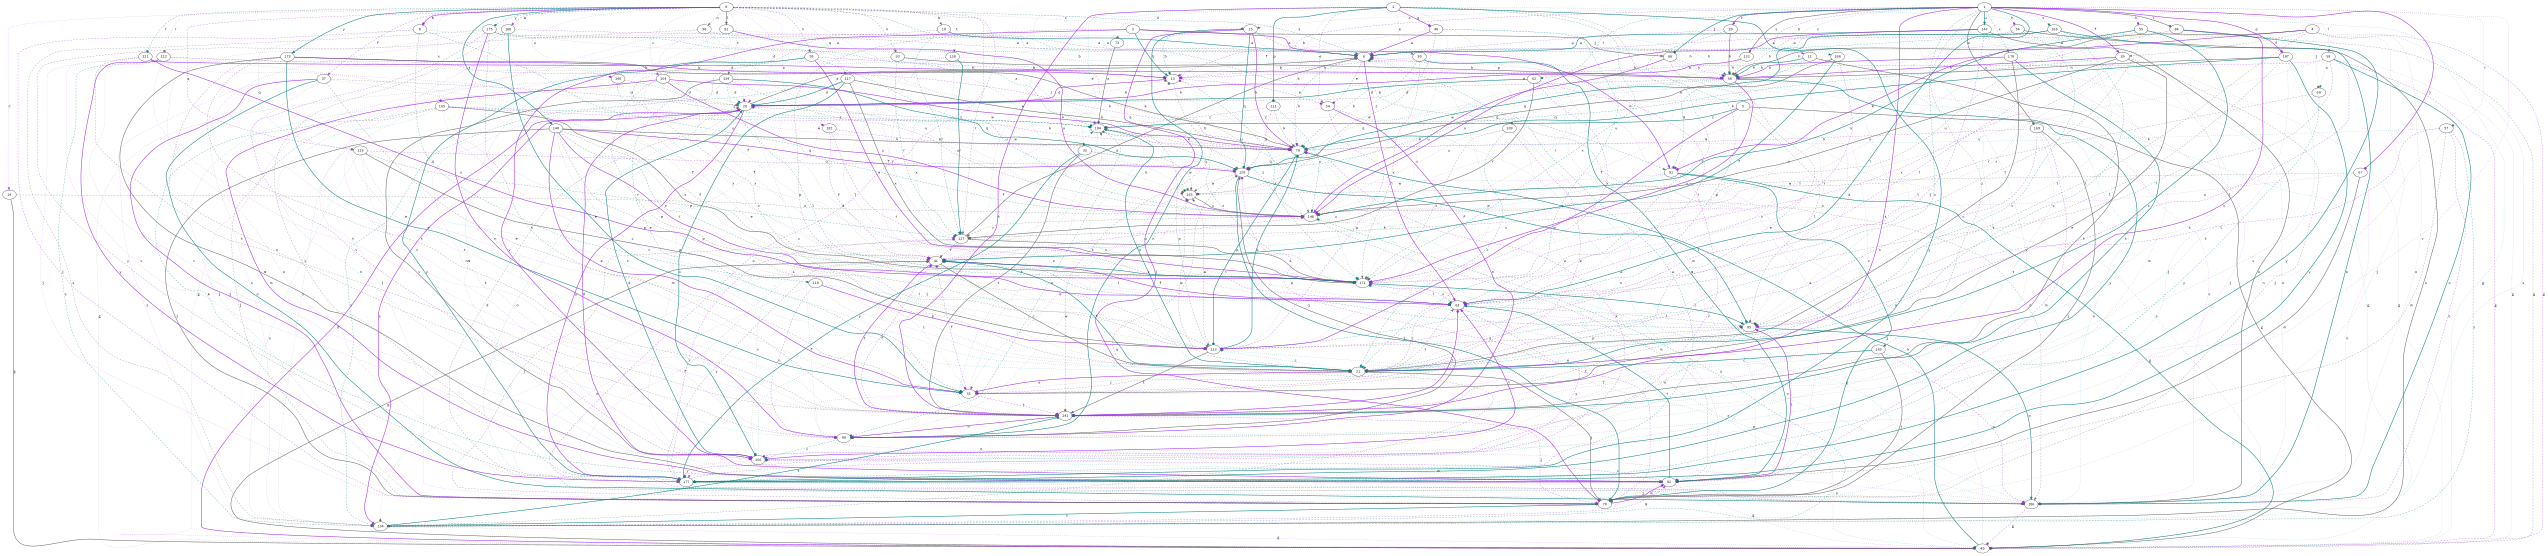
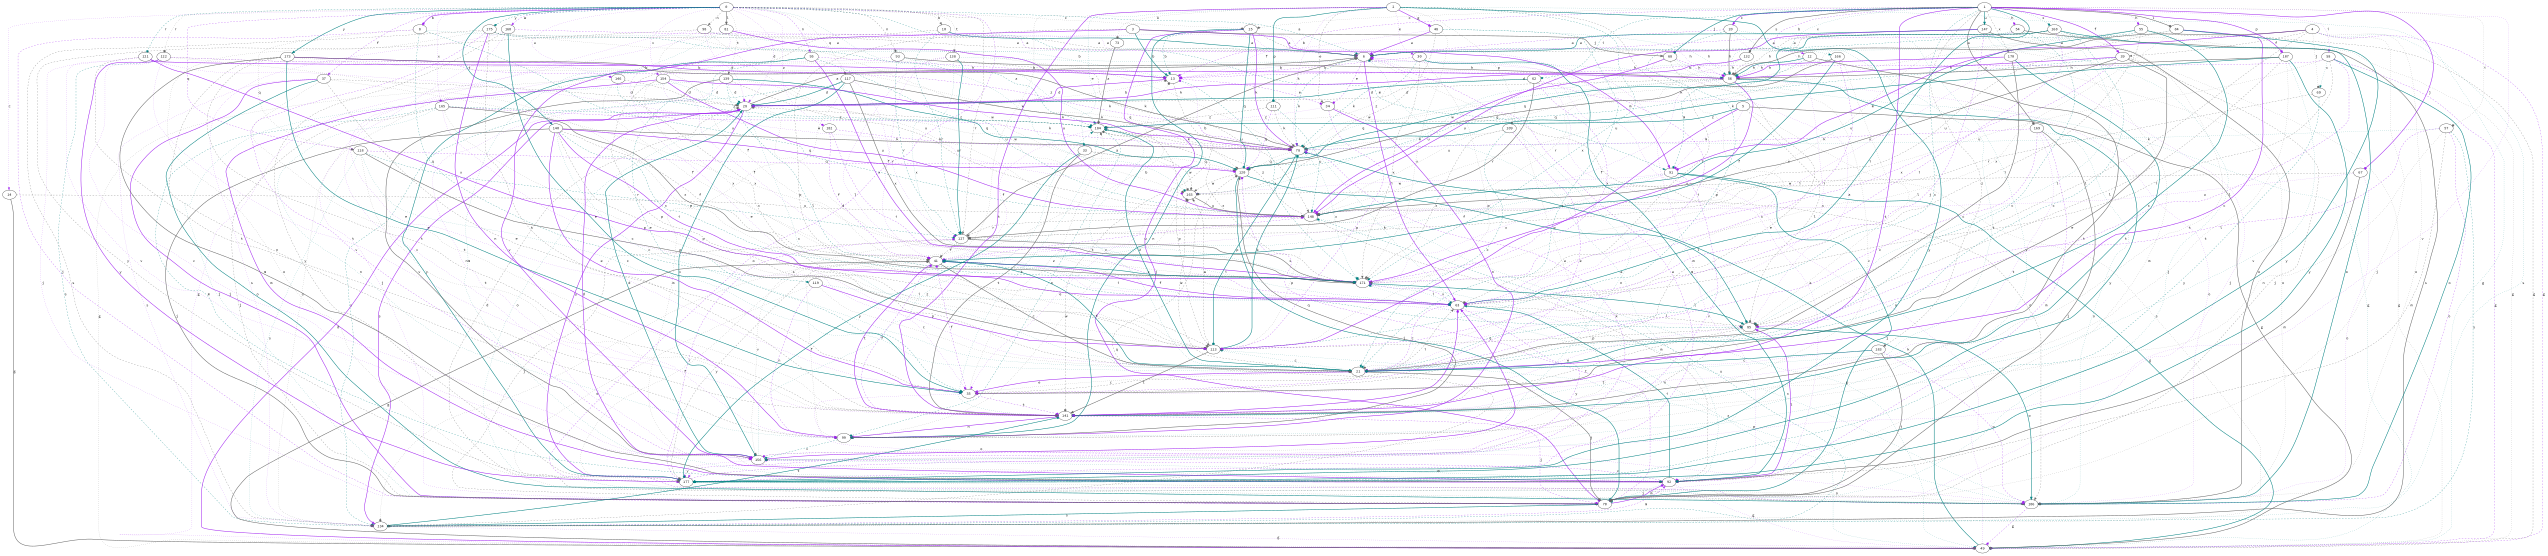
(1447, 467) -> (1447, 467)
